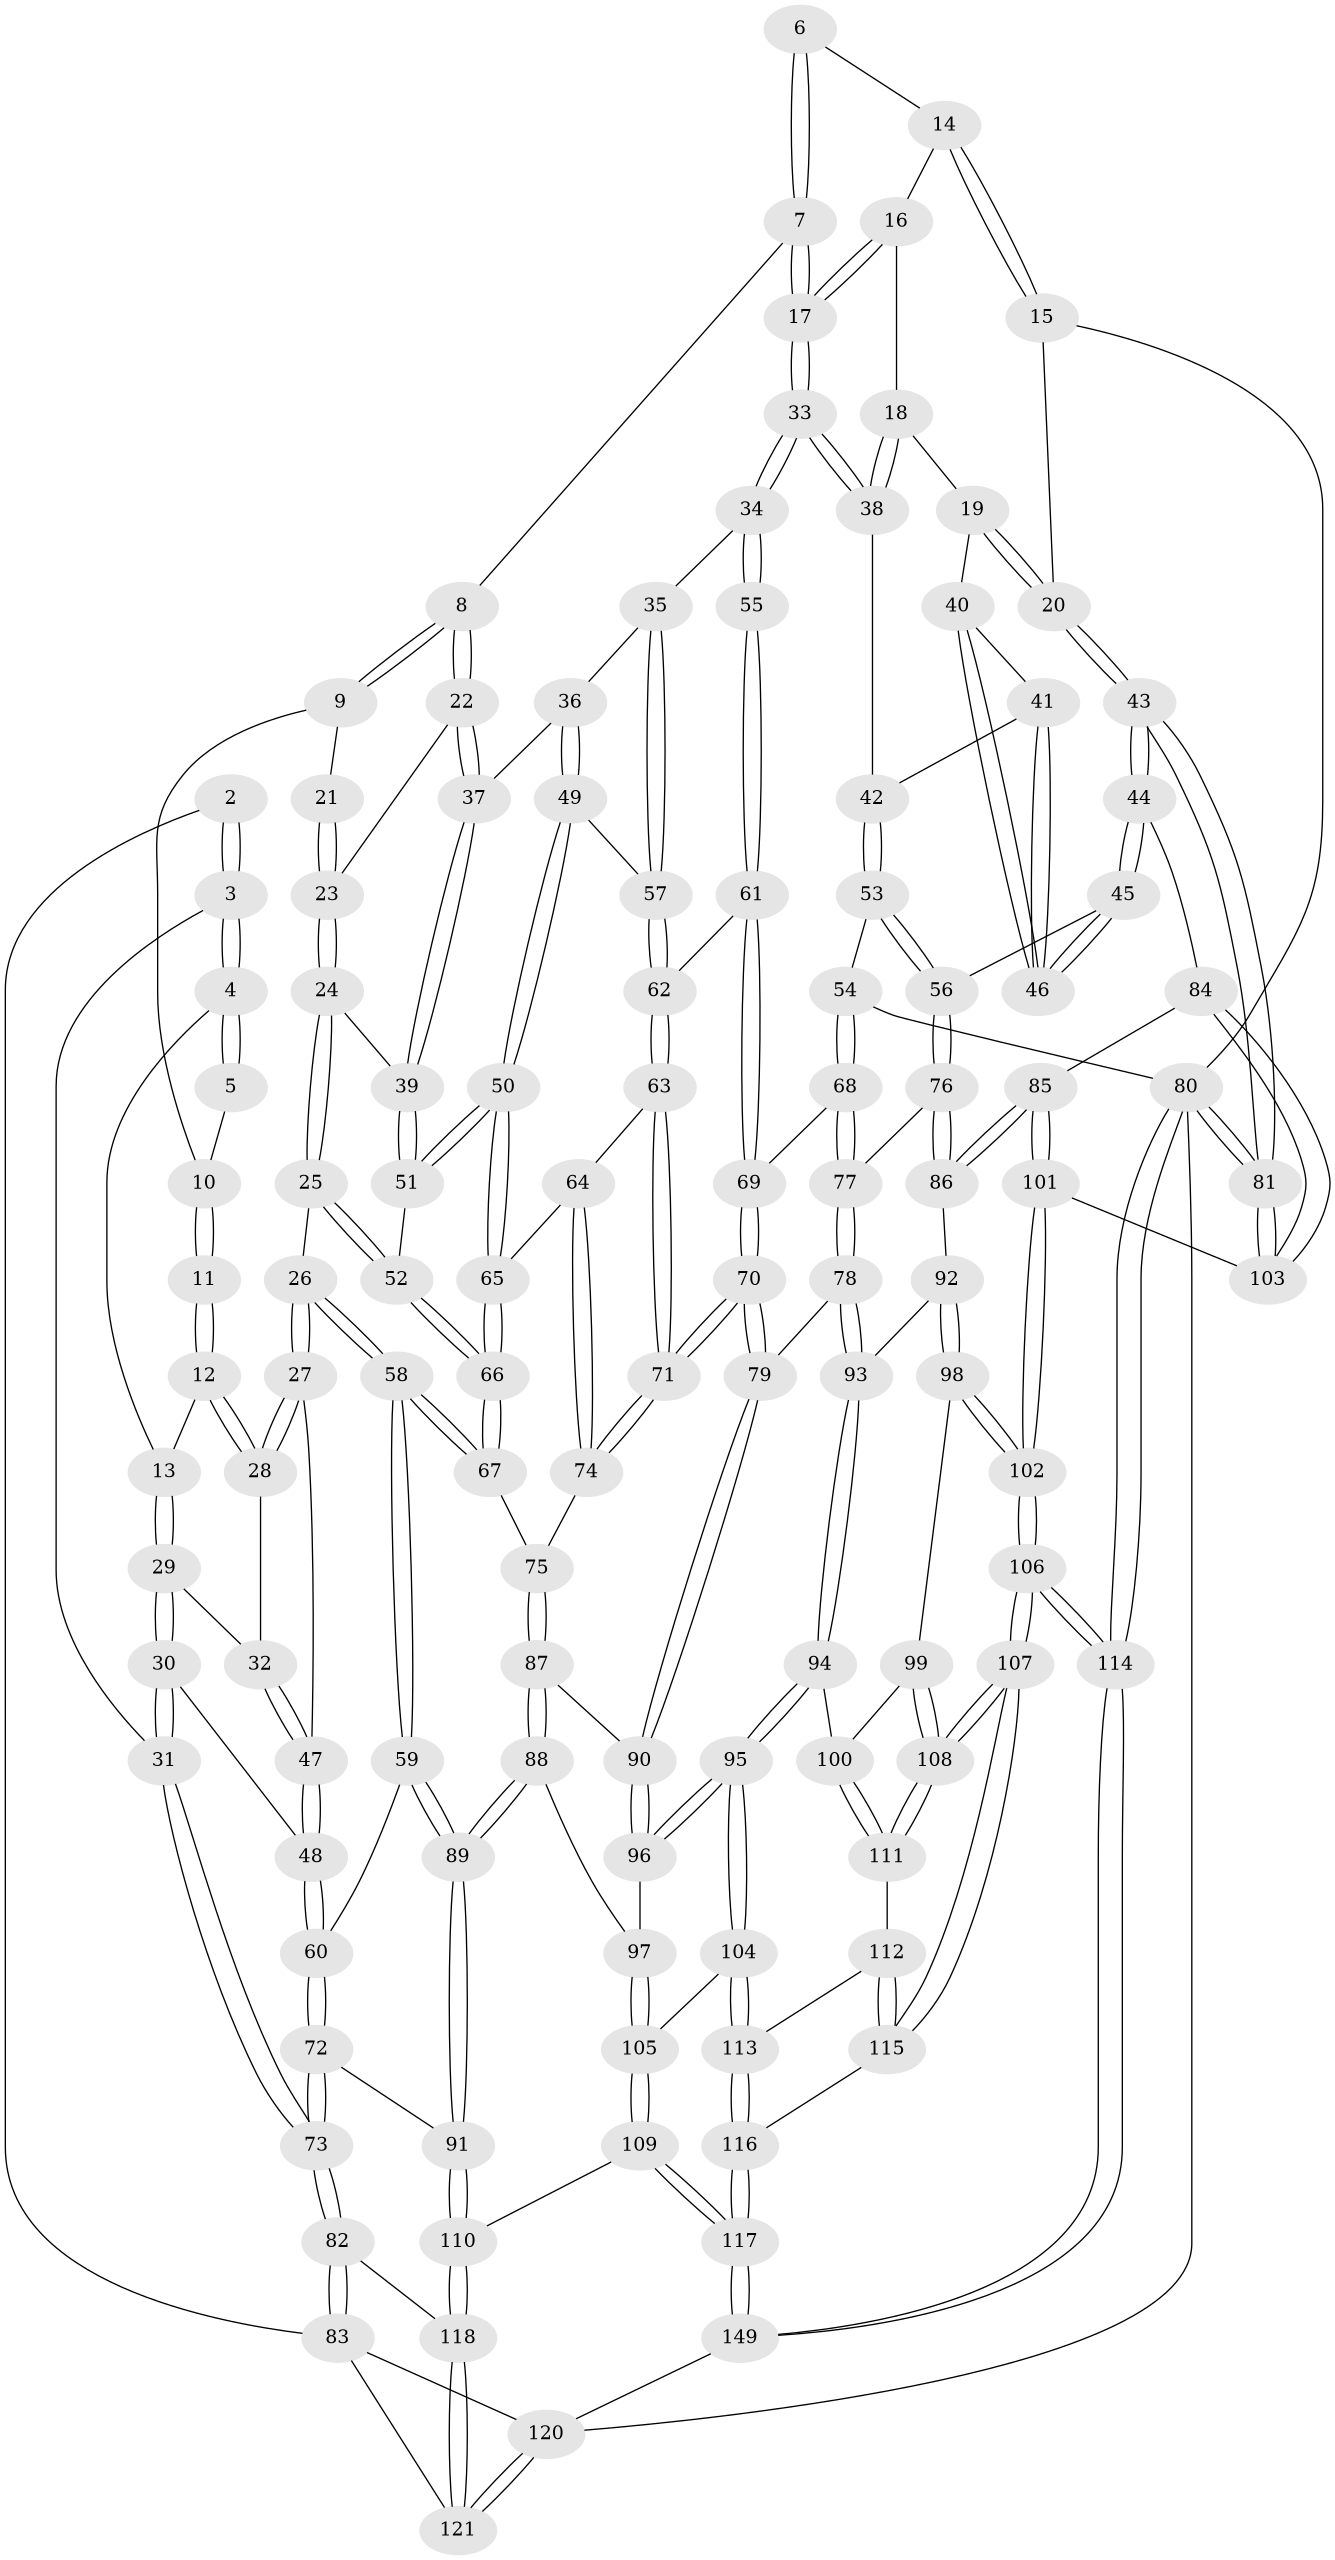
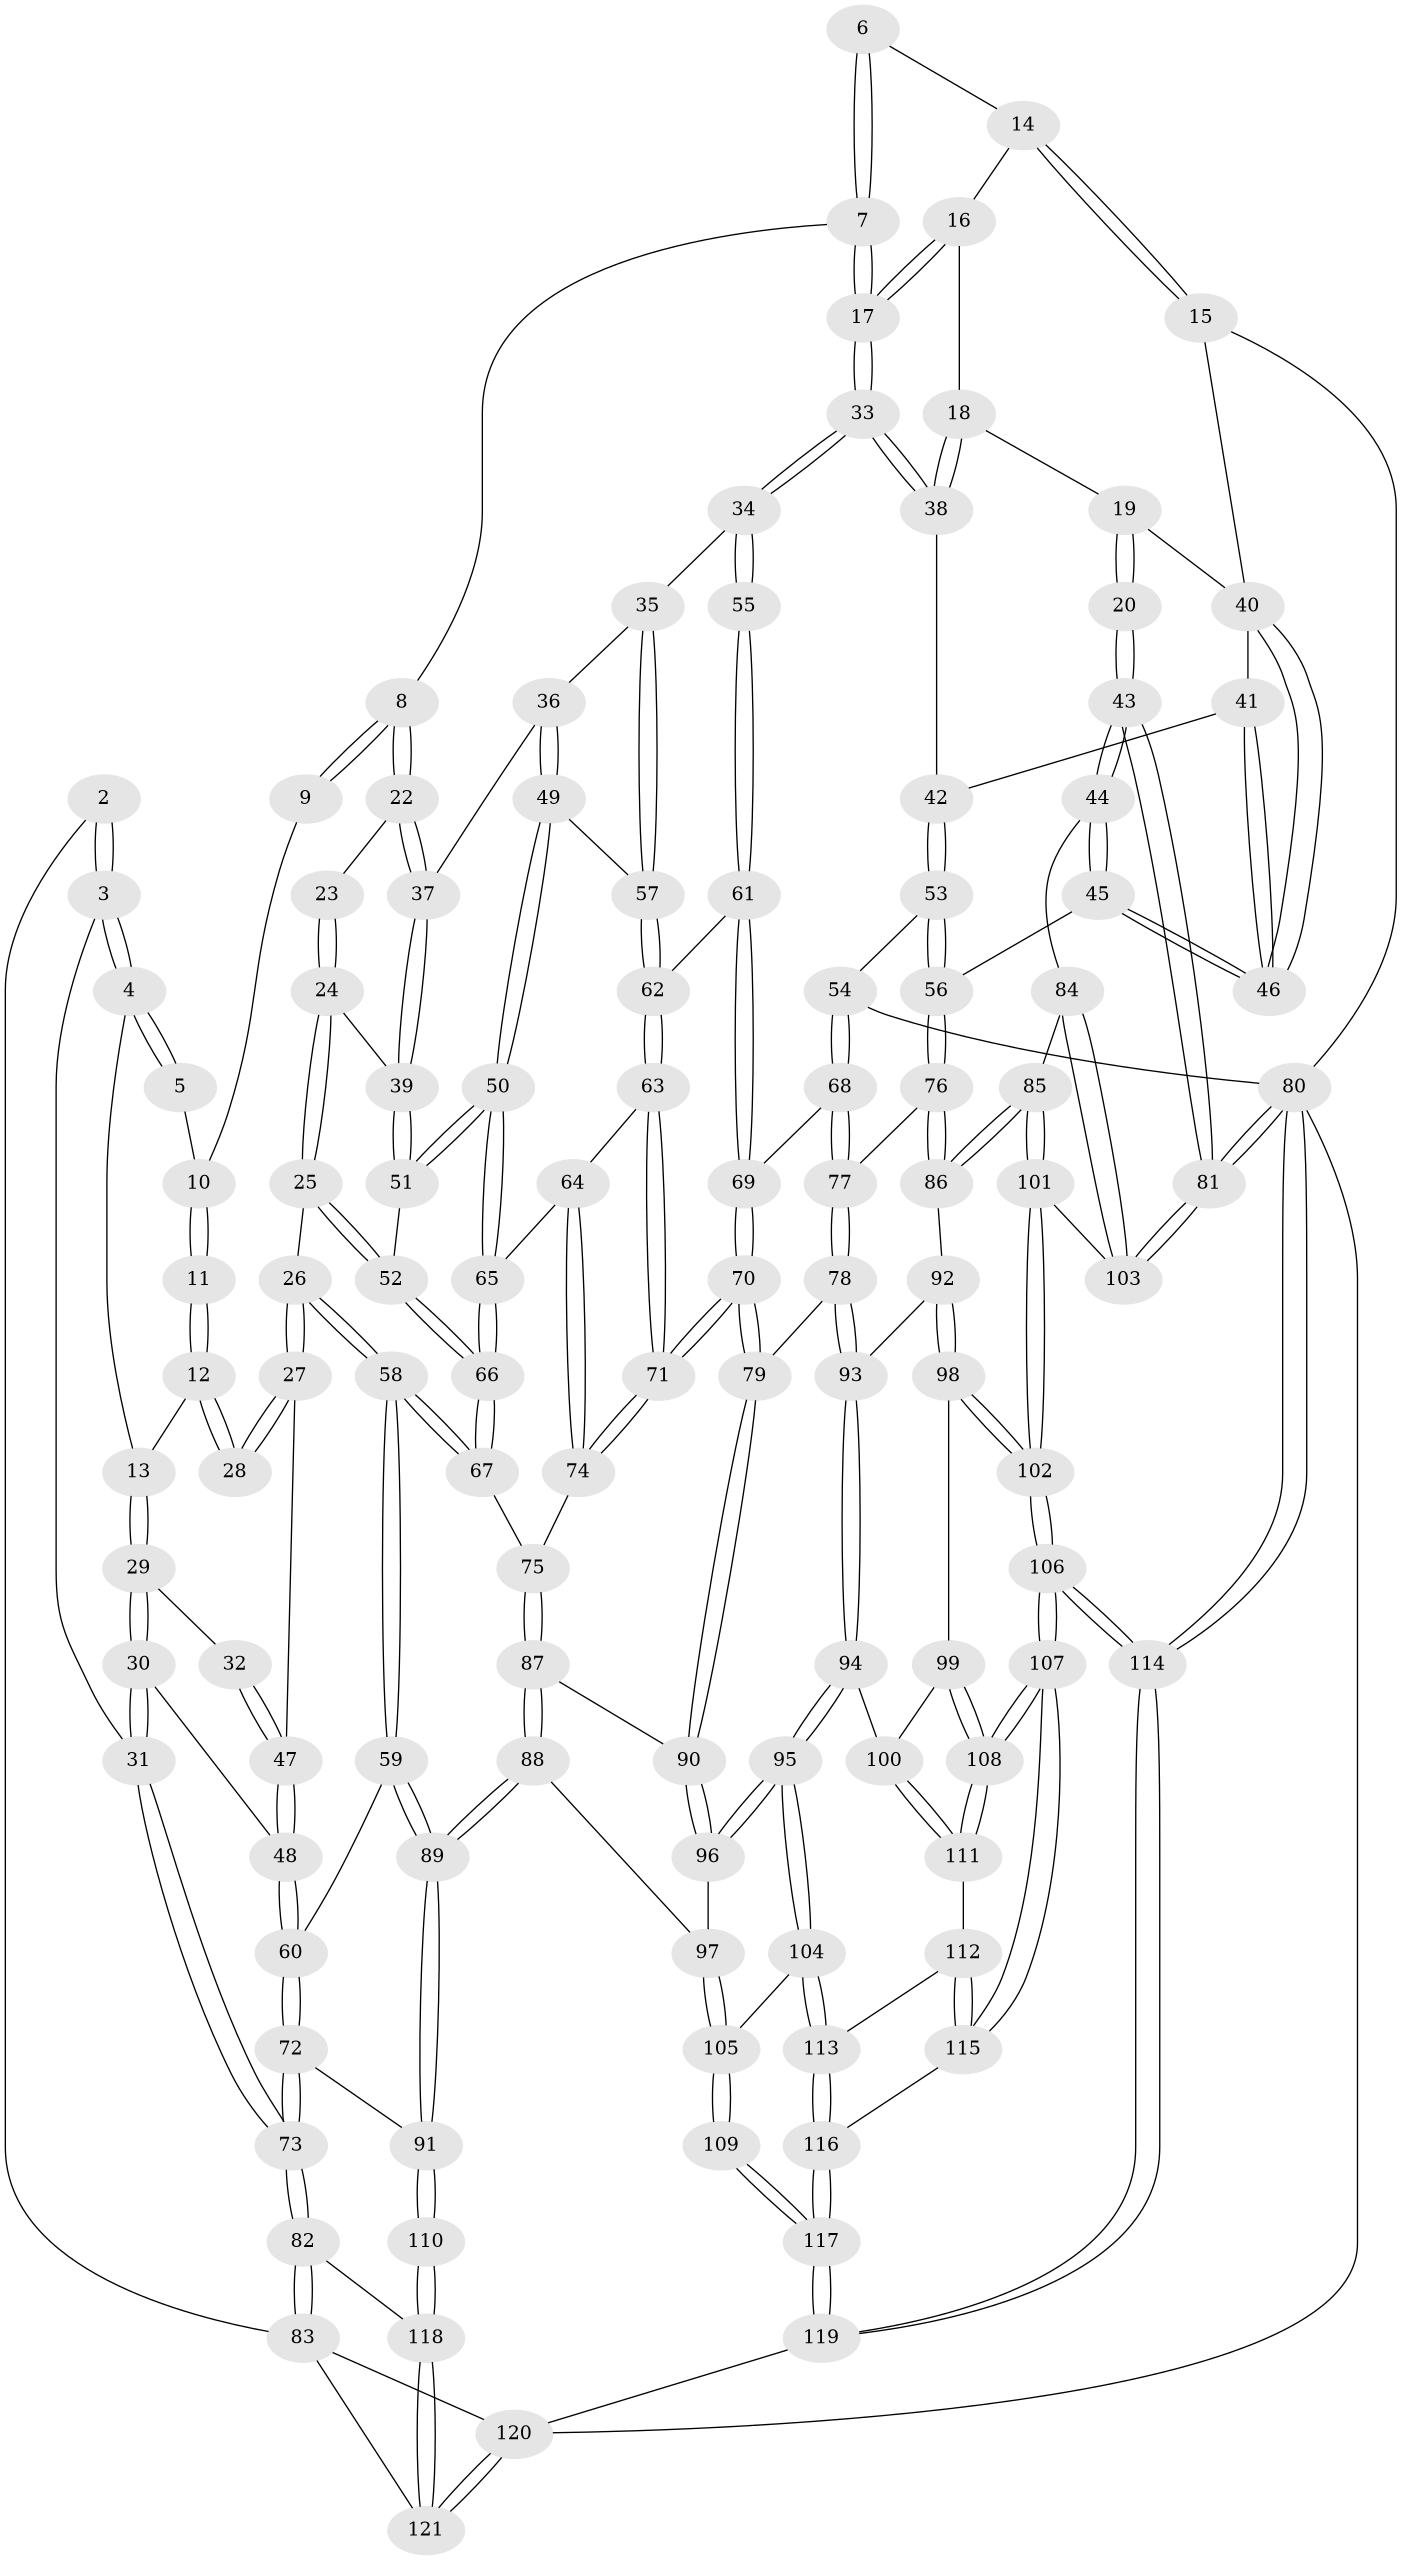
(1048, 462) -> (1225, 462)
(327, 799) -> none
(261, 1569) -> none
(549, 2194) -> none
(740, 2338) -> (822, 2338)
